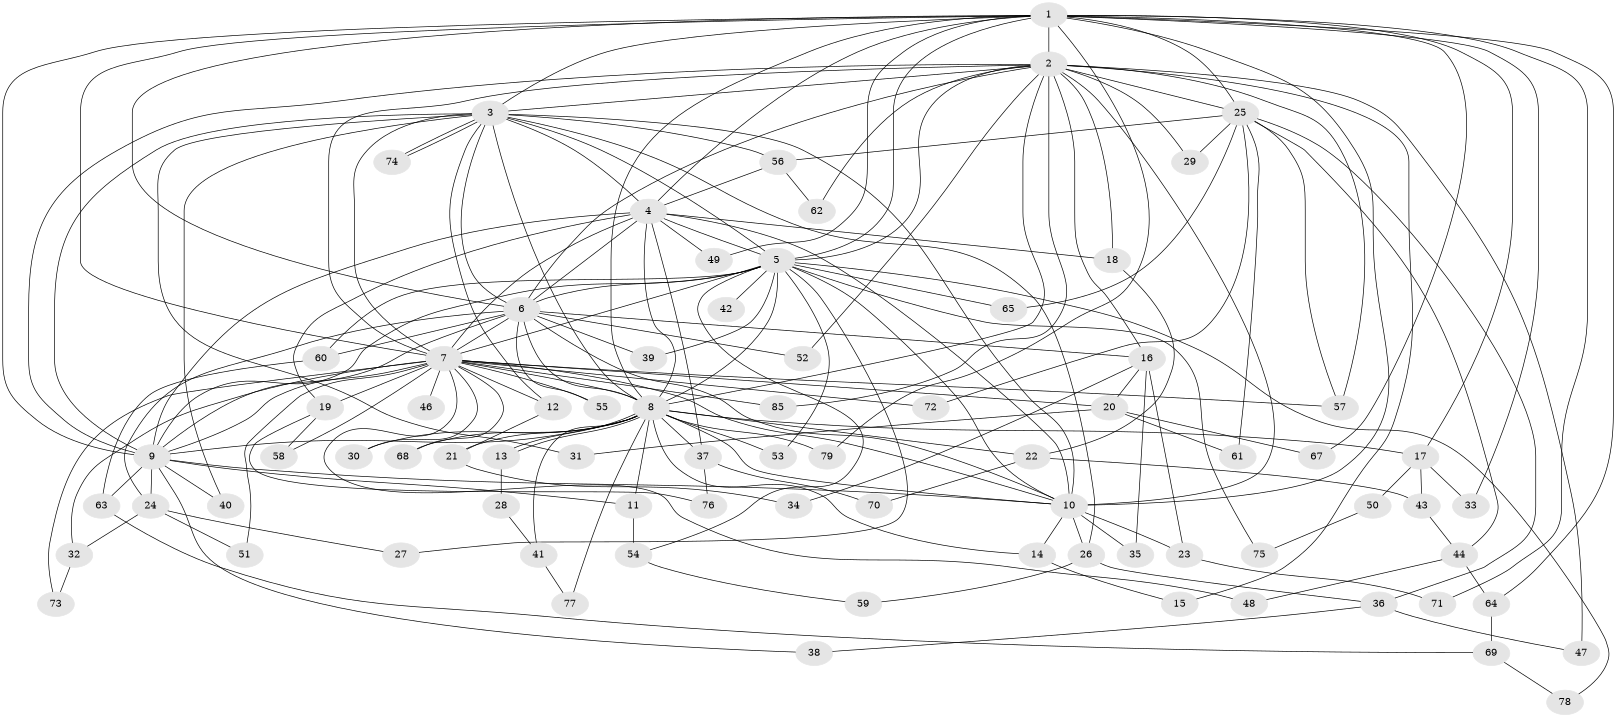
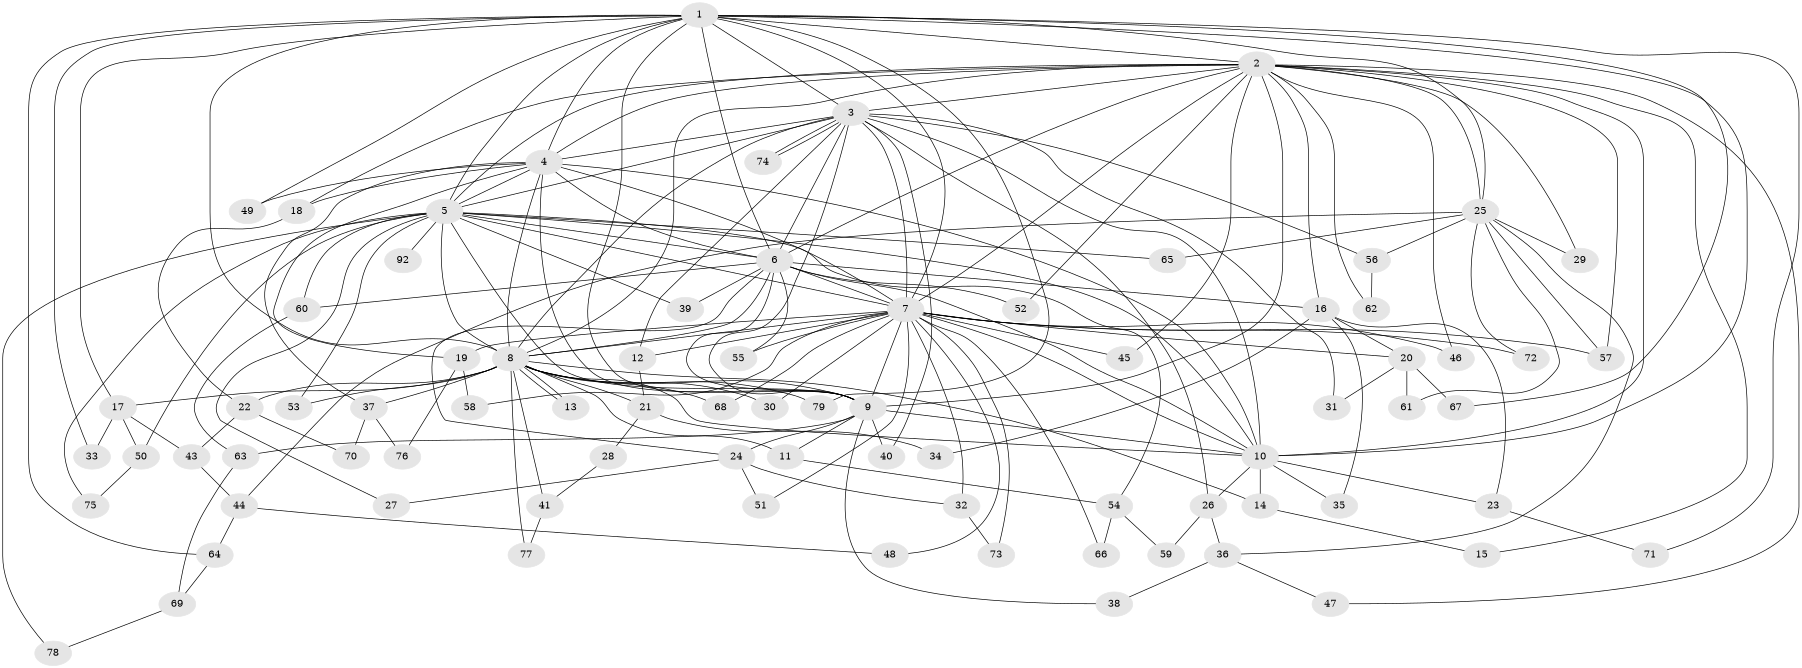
none -> (1432, 154)
(708, 189) -> (856, 78)
none -> (256, 291)
(726, 310) -> (403, 261)
(778, 408) -> (1125, 359)
(501, 482) -> (627, 432)
none -> (1101, 555)
